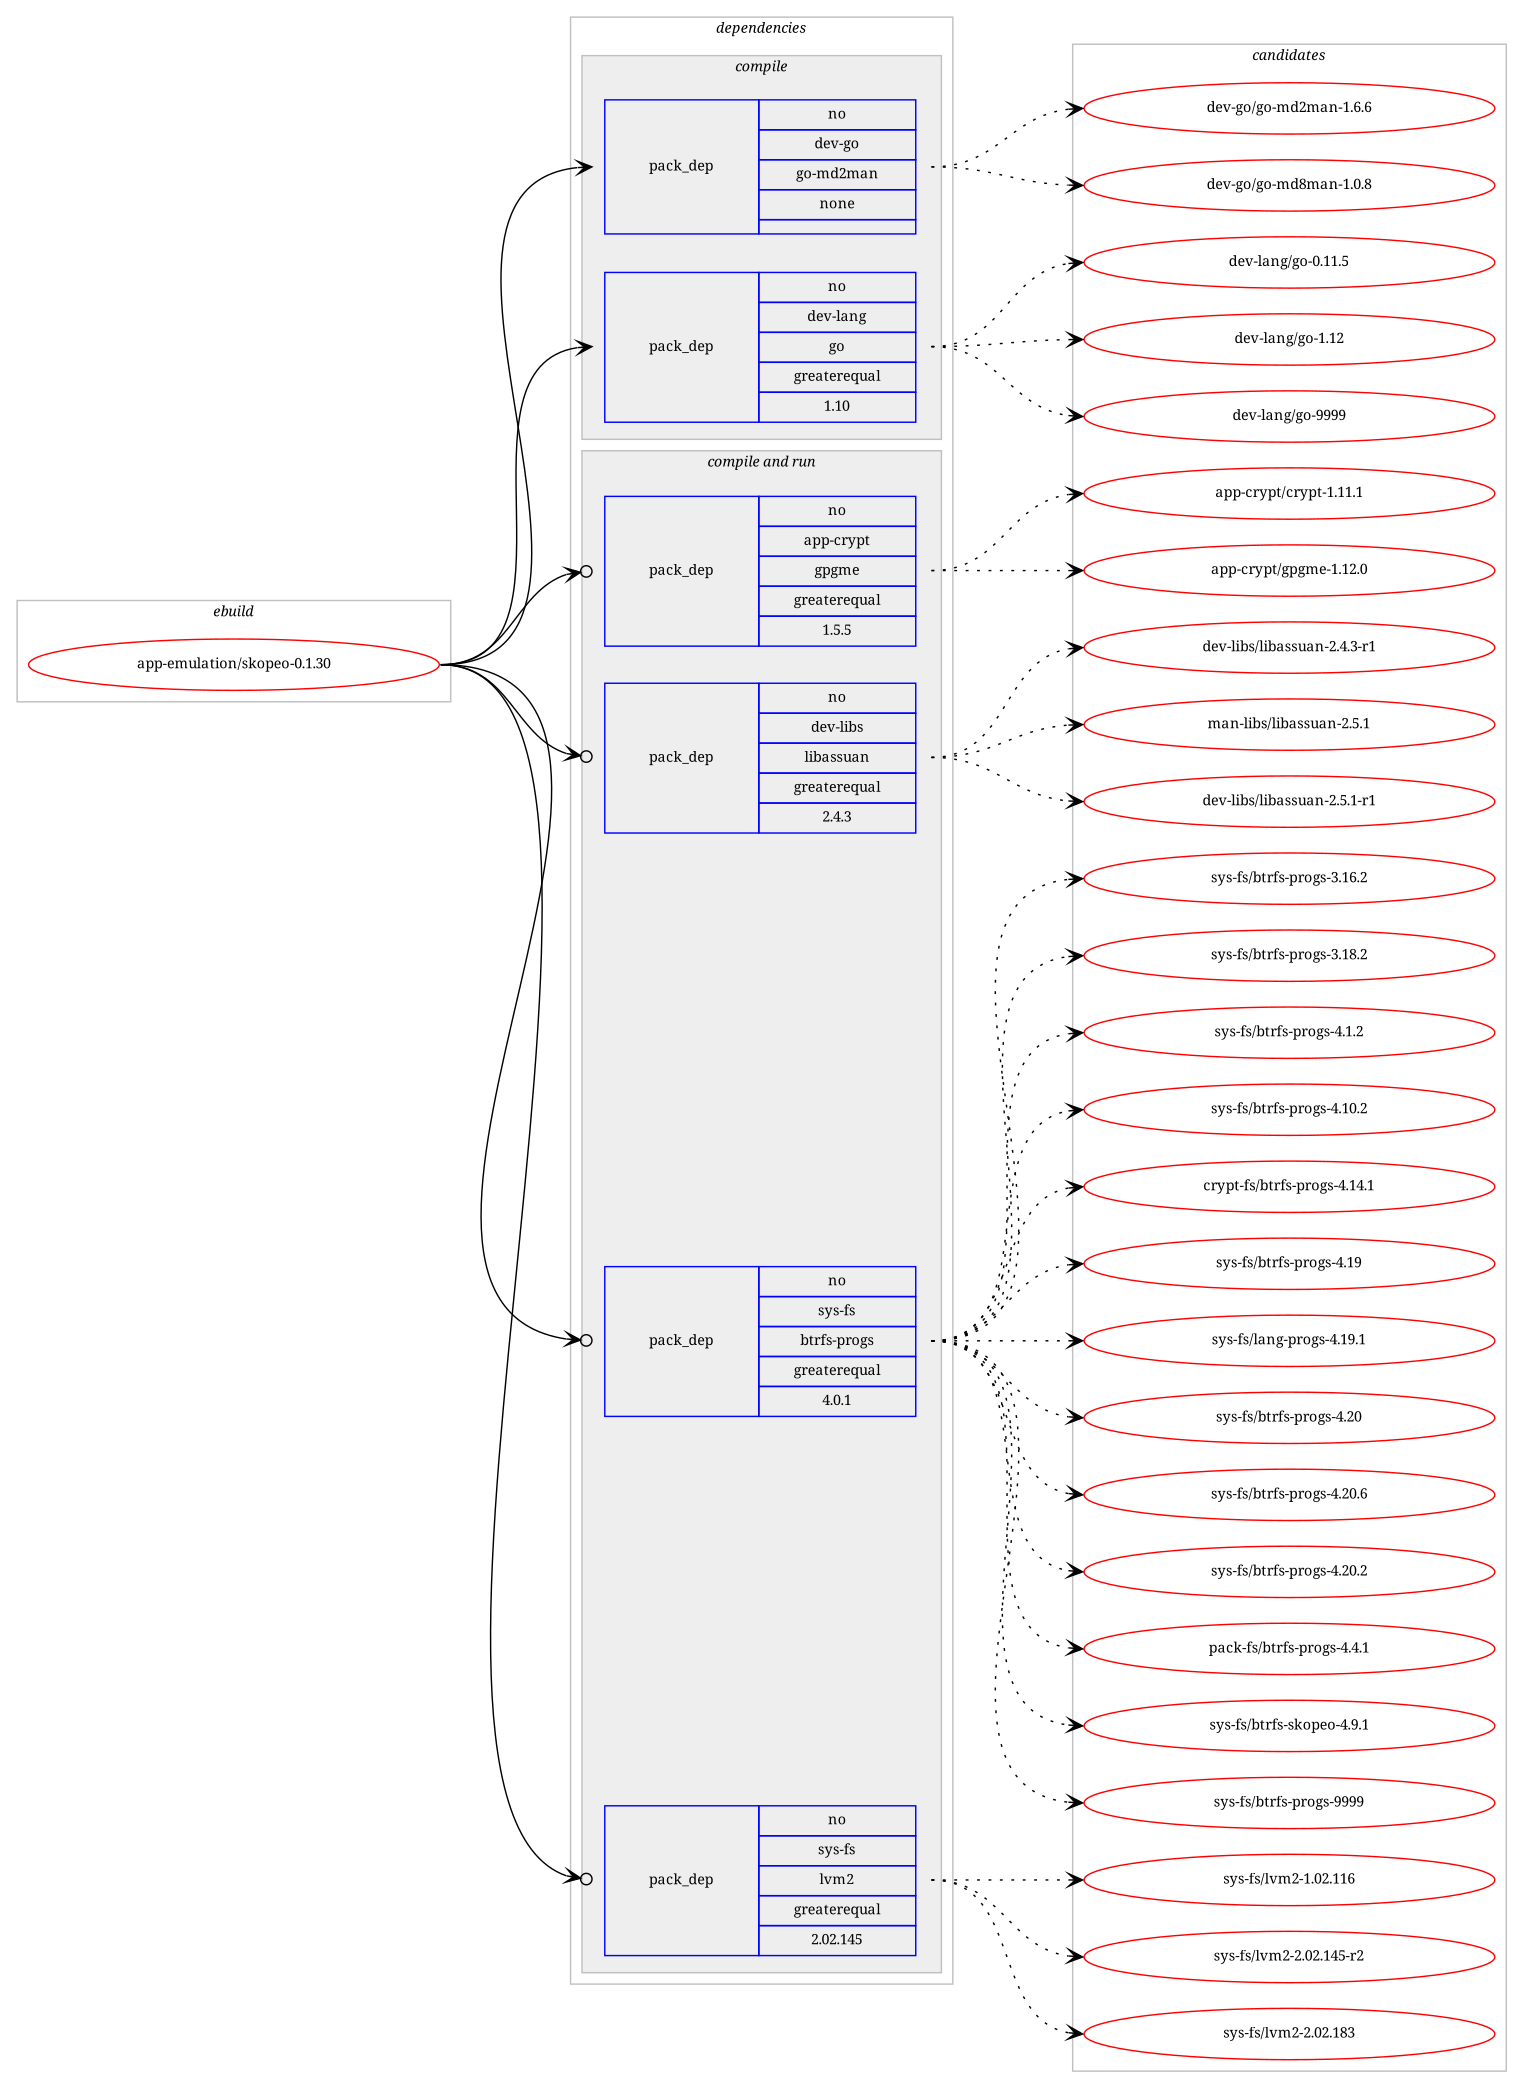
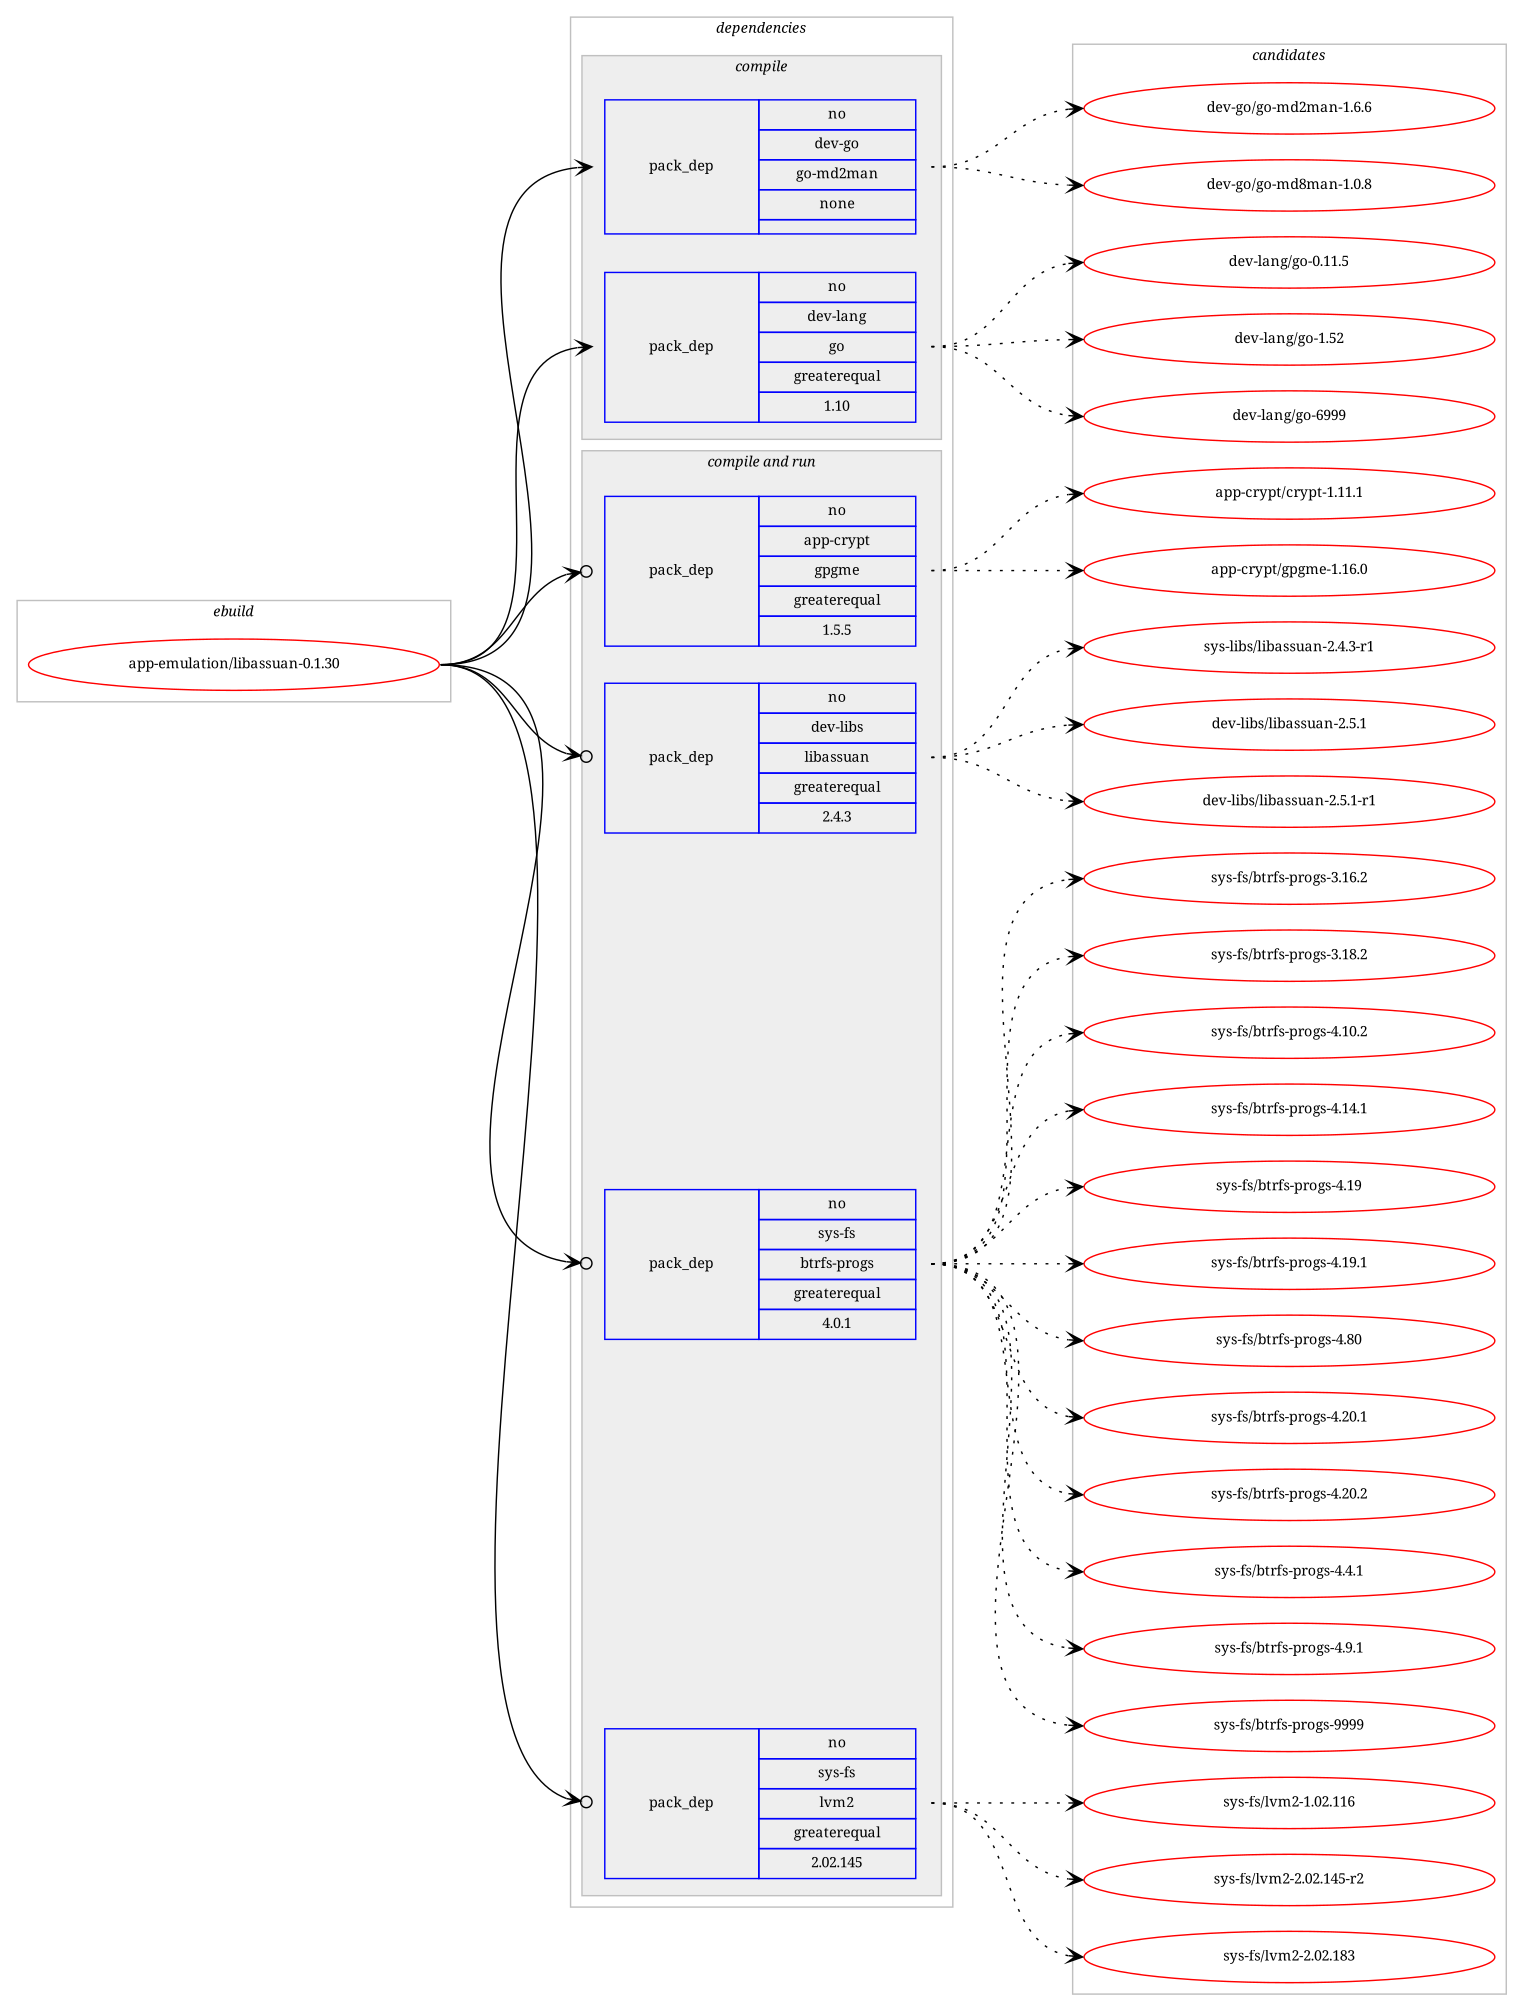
(1289, 339) -> (1289, 339)
(1289, 417) -> (1289, 417)
(1289, 571) -> (1289, 571)
(1289, 648) -> (1289, 648)
(234, 665) -> (234, 665)
(1289, 725) -> (1289, 725)
(1289, 1033) -> none
(1289, 1187) -> (1289, 1110)
(1289, 1341) -> (1289, 1264)
(1289, 1418) -> (1289, 1341)
(1289, 1495) -> (1289, 1418)
(1289, 1649) -> (1289, 1572)
(1289, 1726) -> (1289, 1649)
